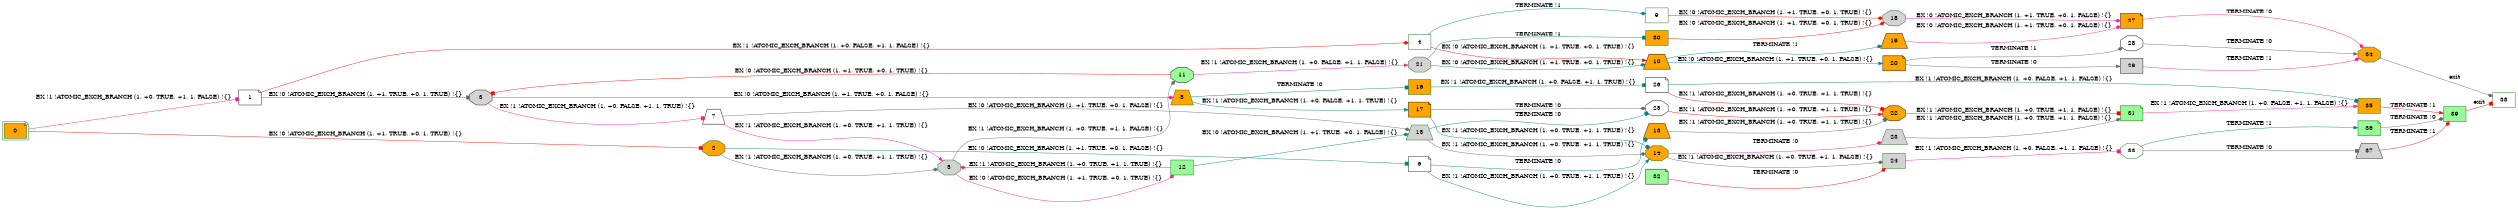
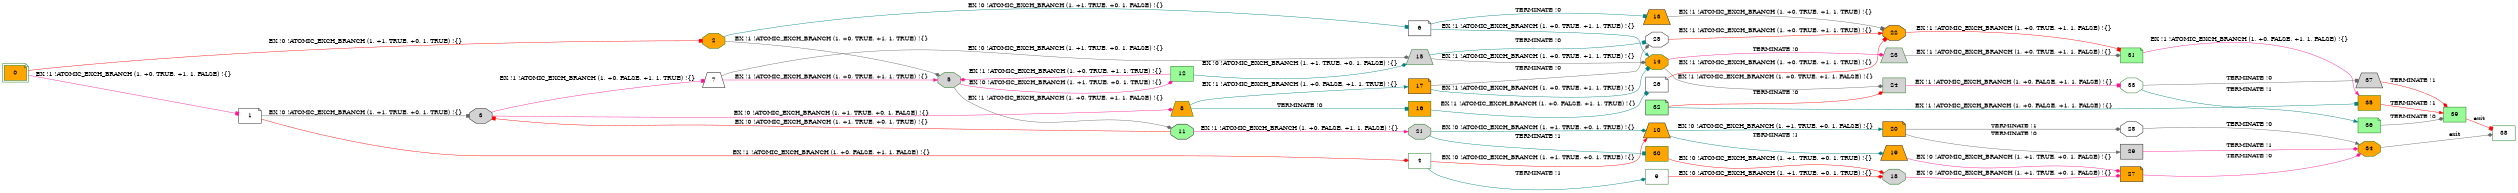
(2011, 82) -> (2011, 110)
